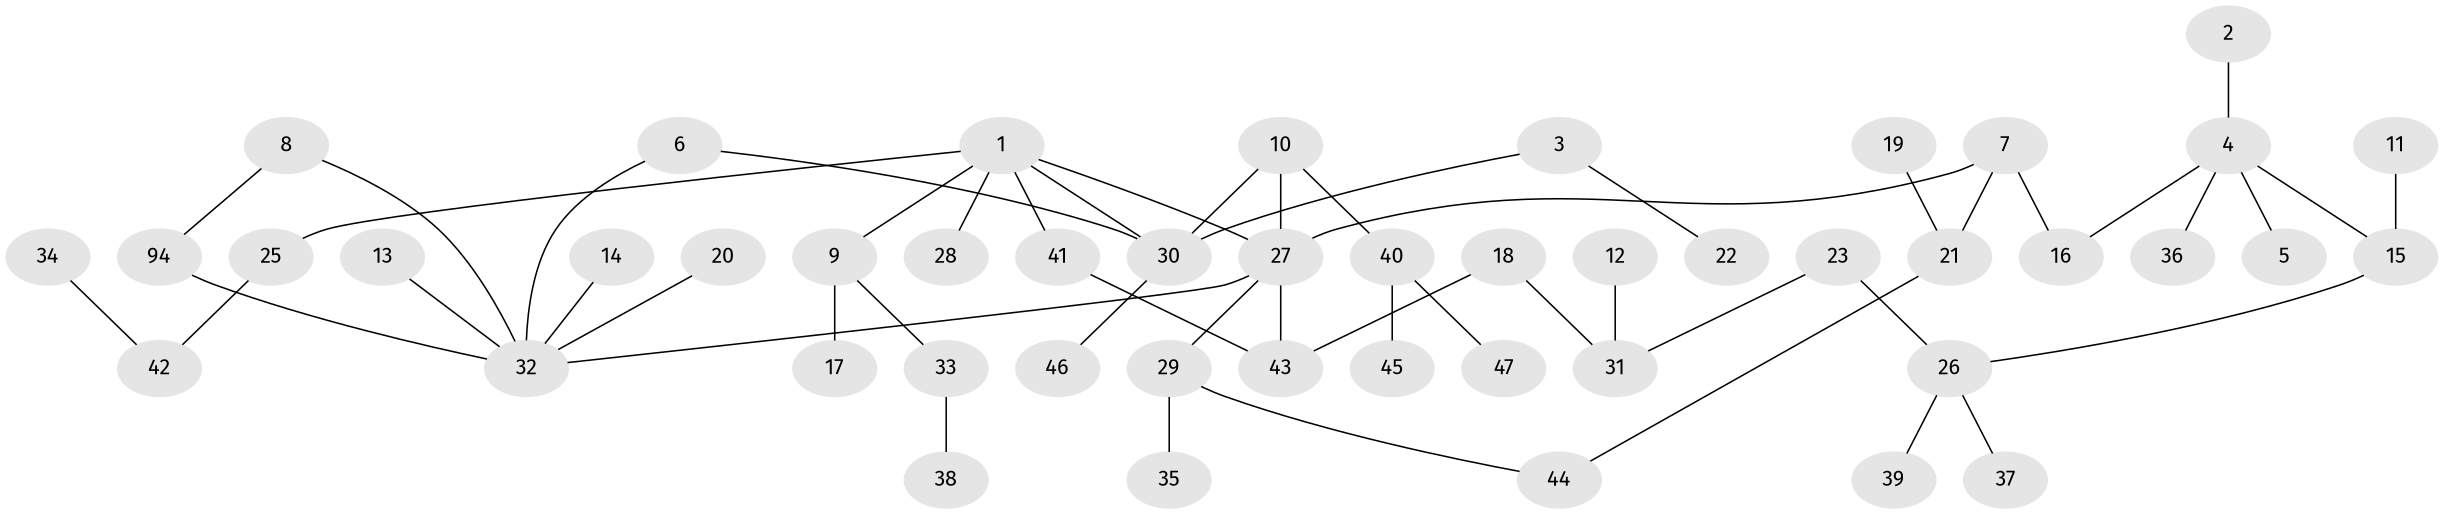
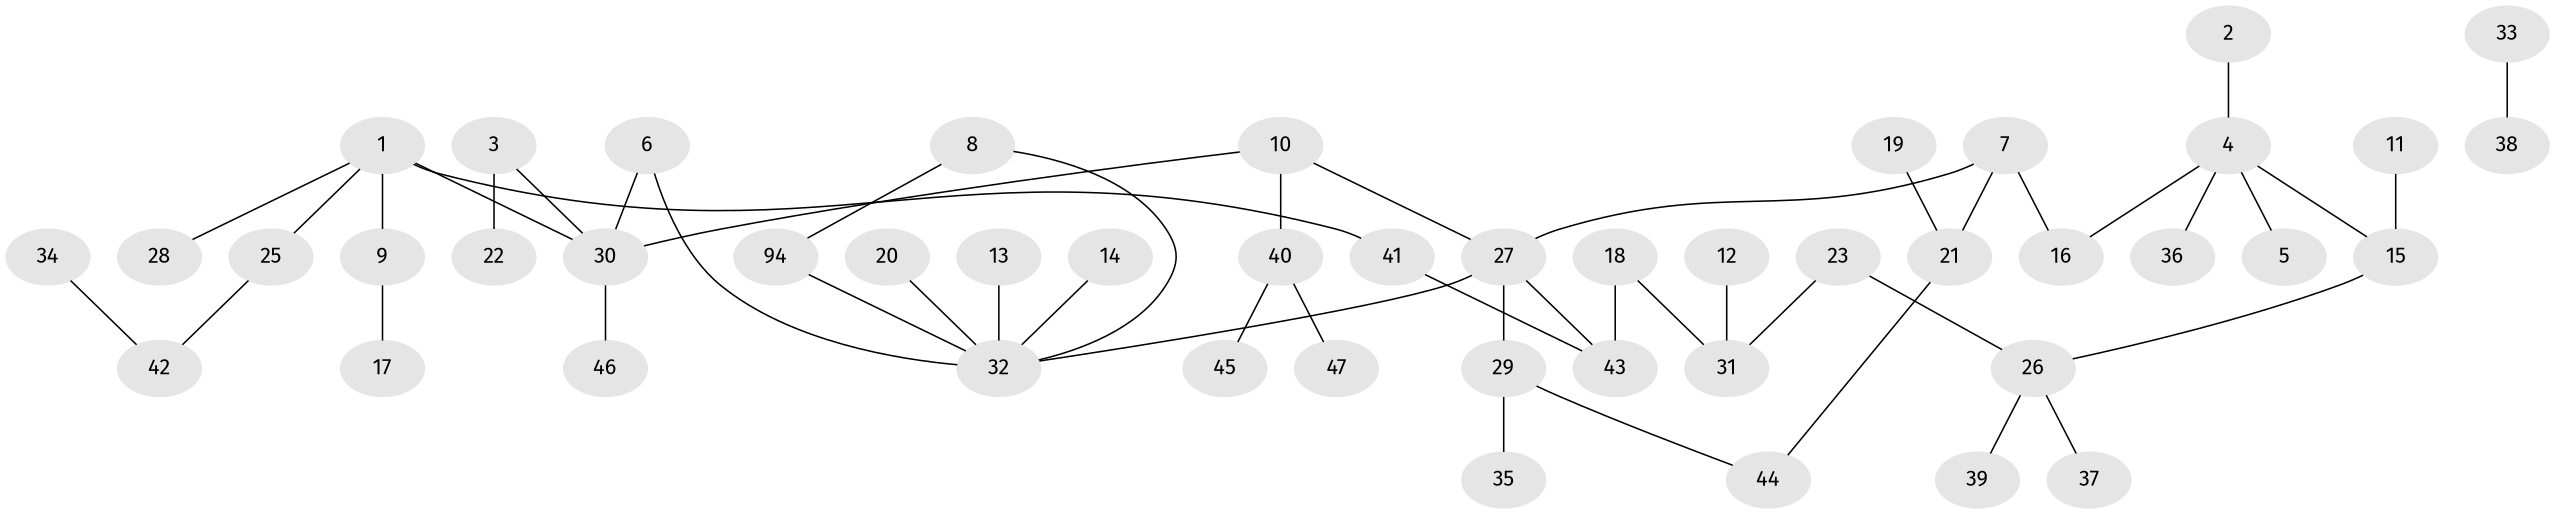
(1144, 197) -> none
(890, 313) -> none
